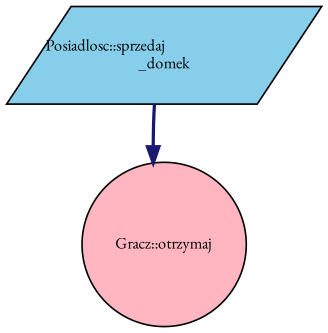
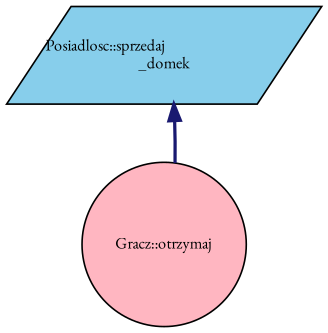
(154, 125) -> (175, 142)
